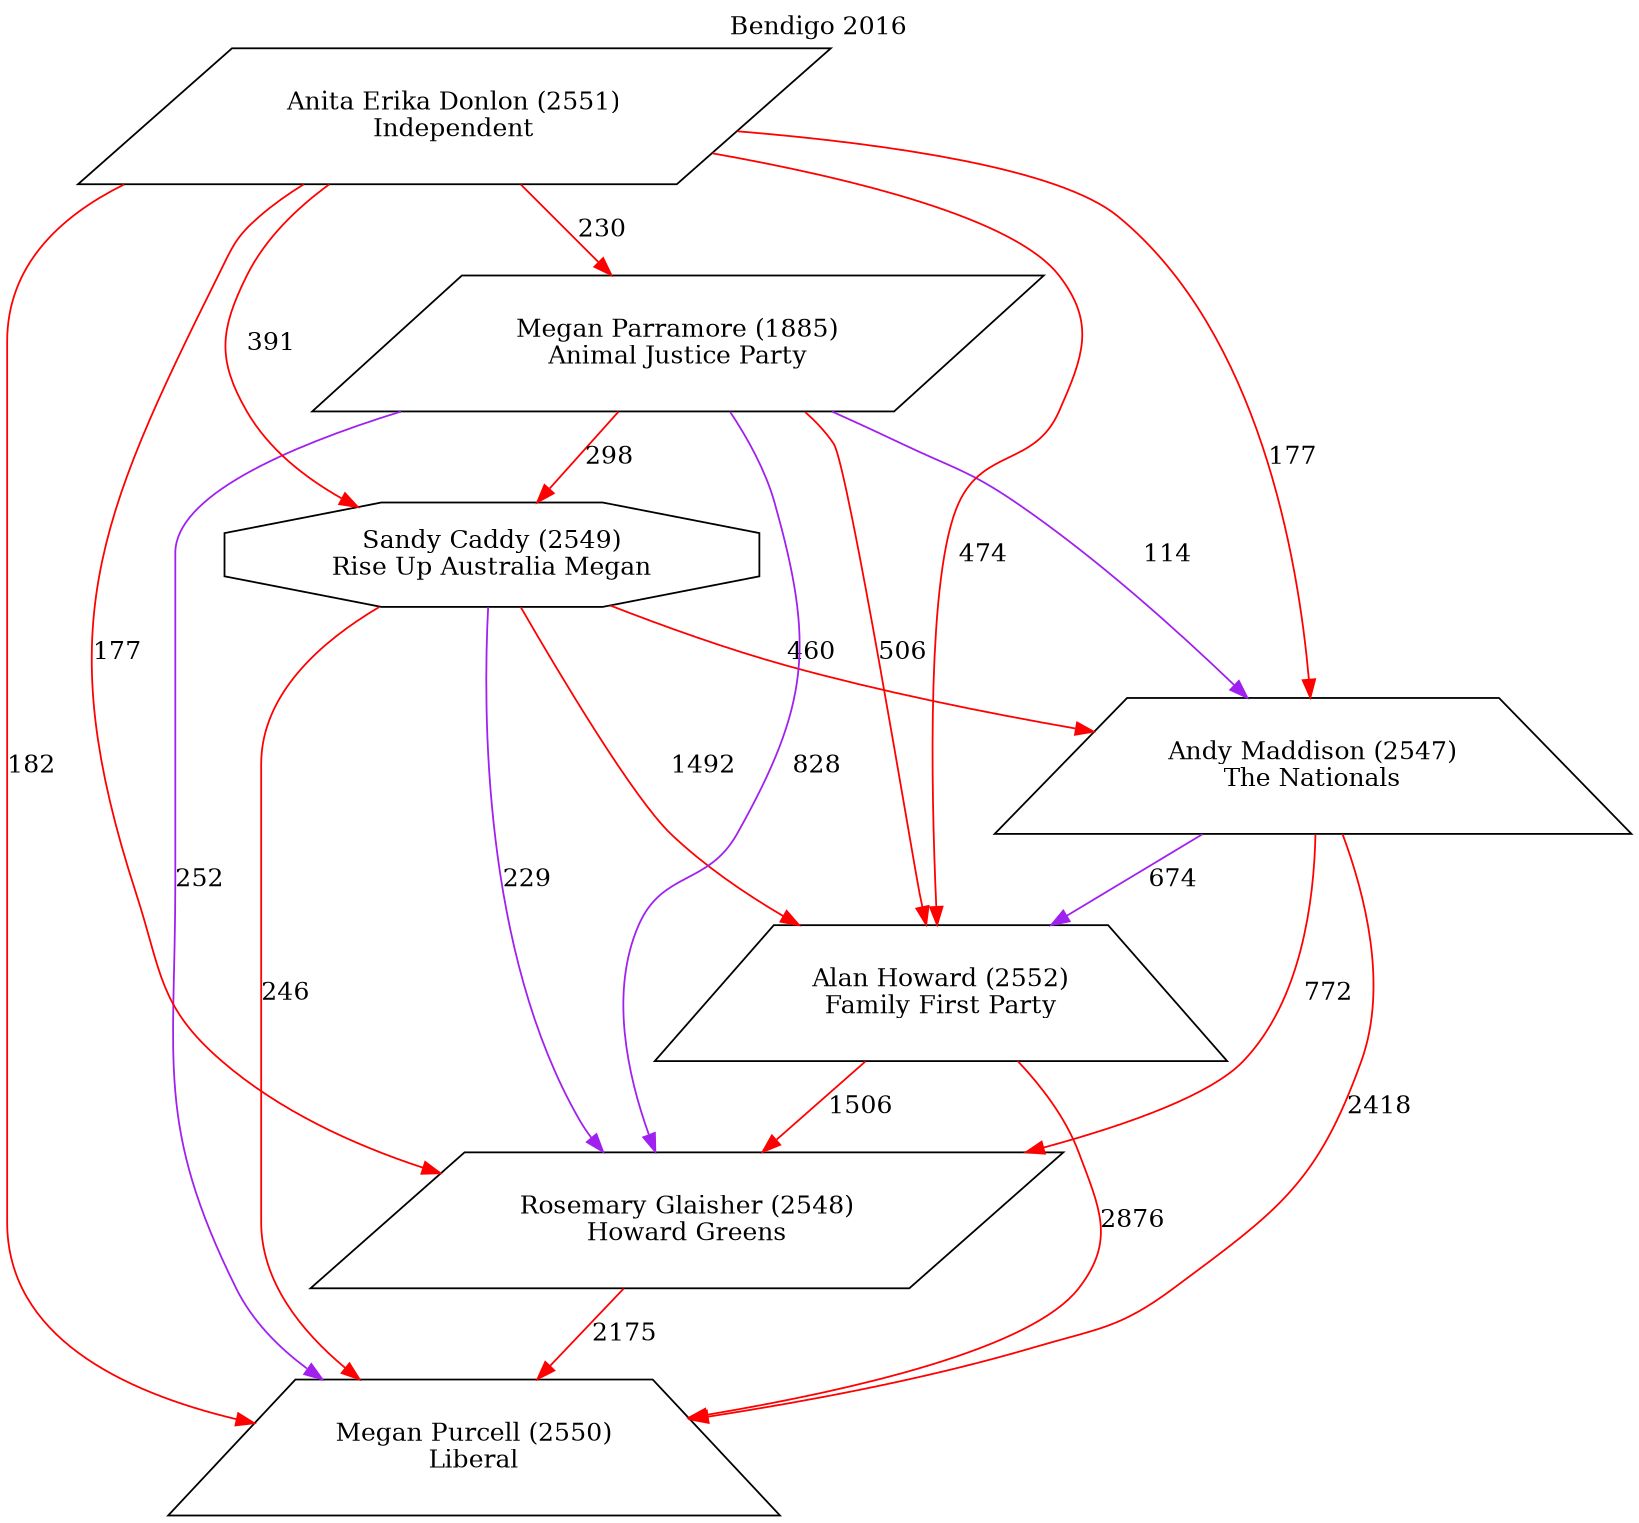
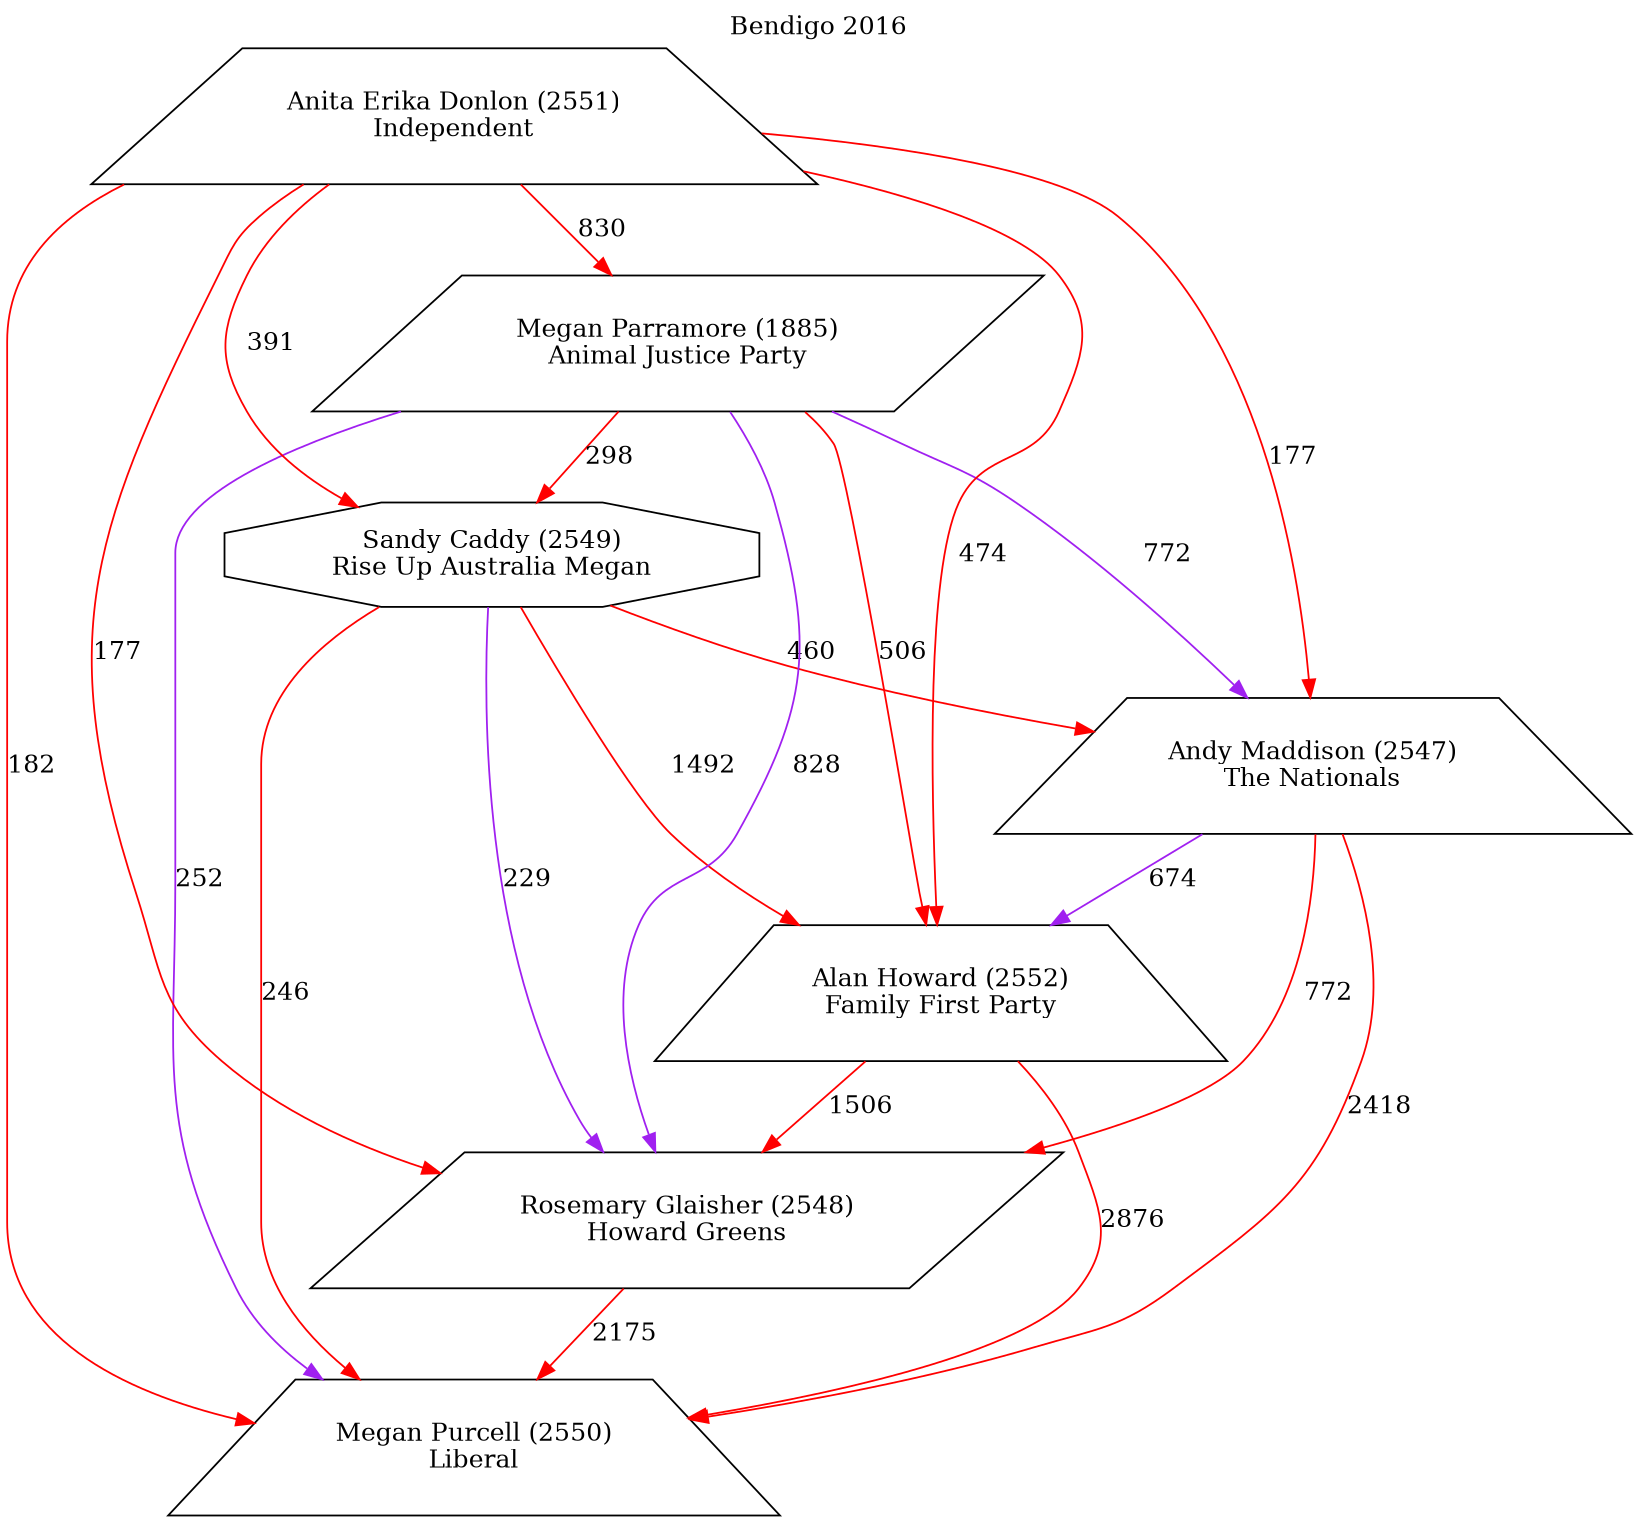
(454, 116) -> (454, 116)
(603, 230) -> (603, 230)
(1168, 555) -> (1168, 555)
